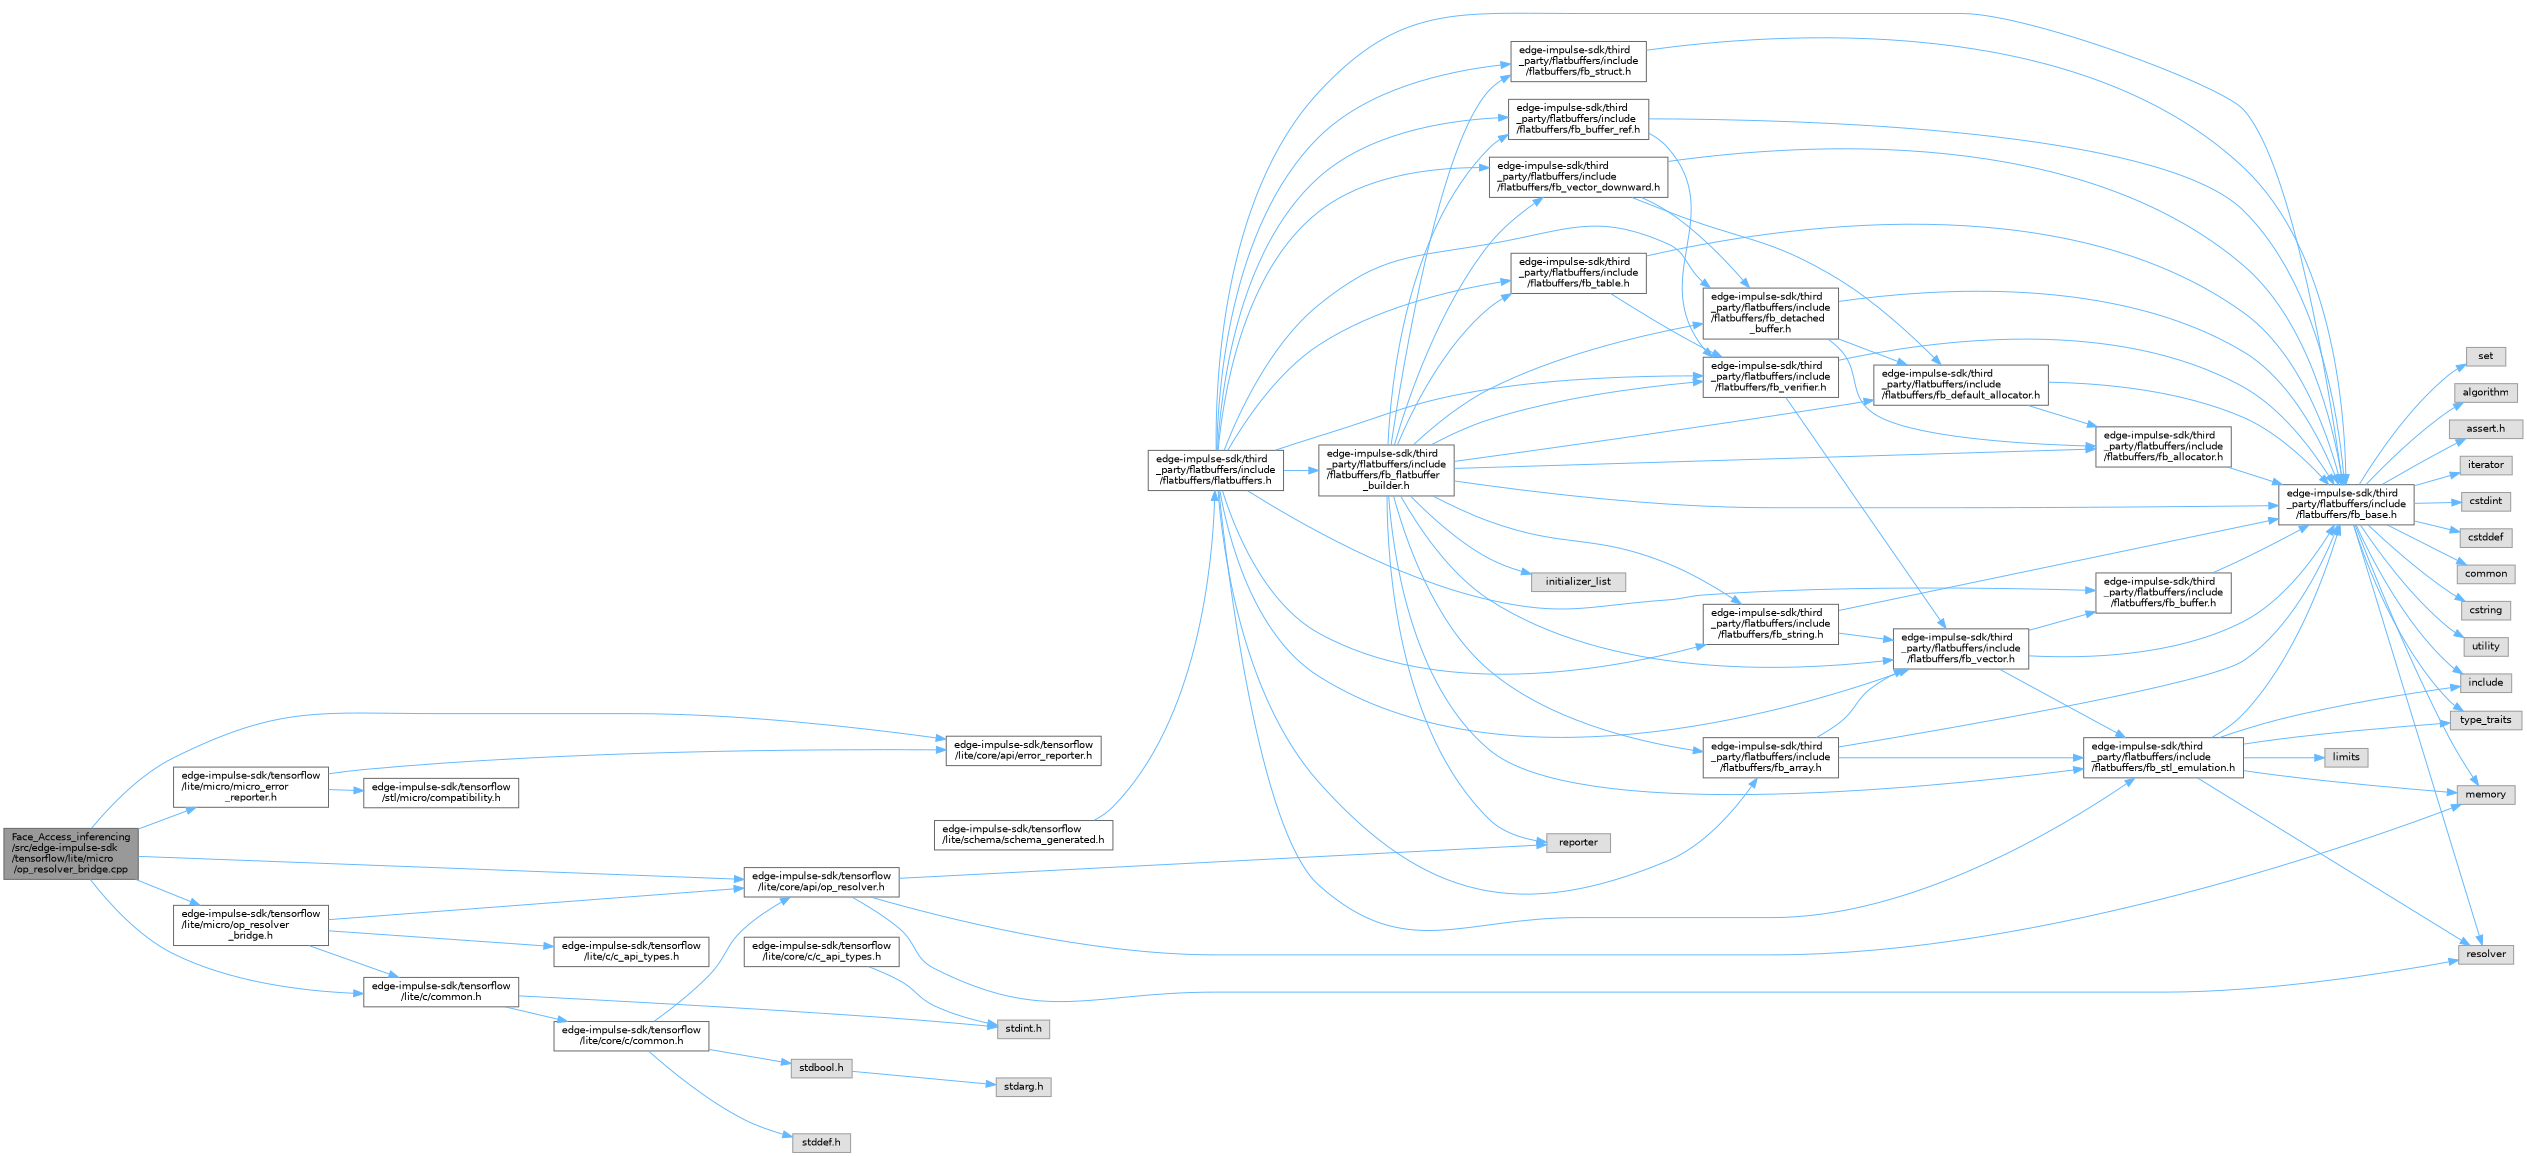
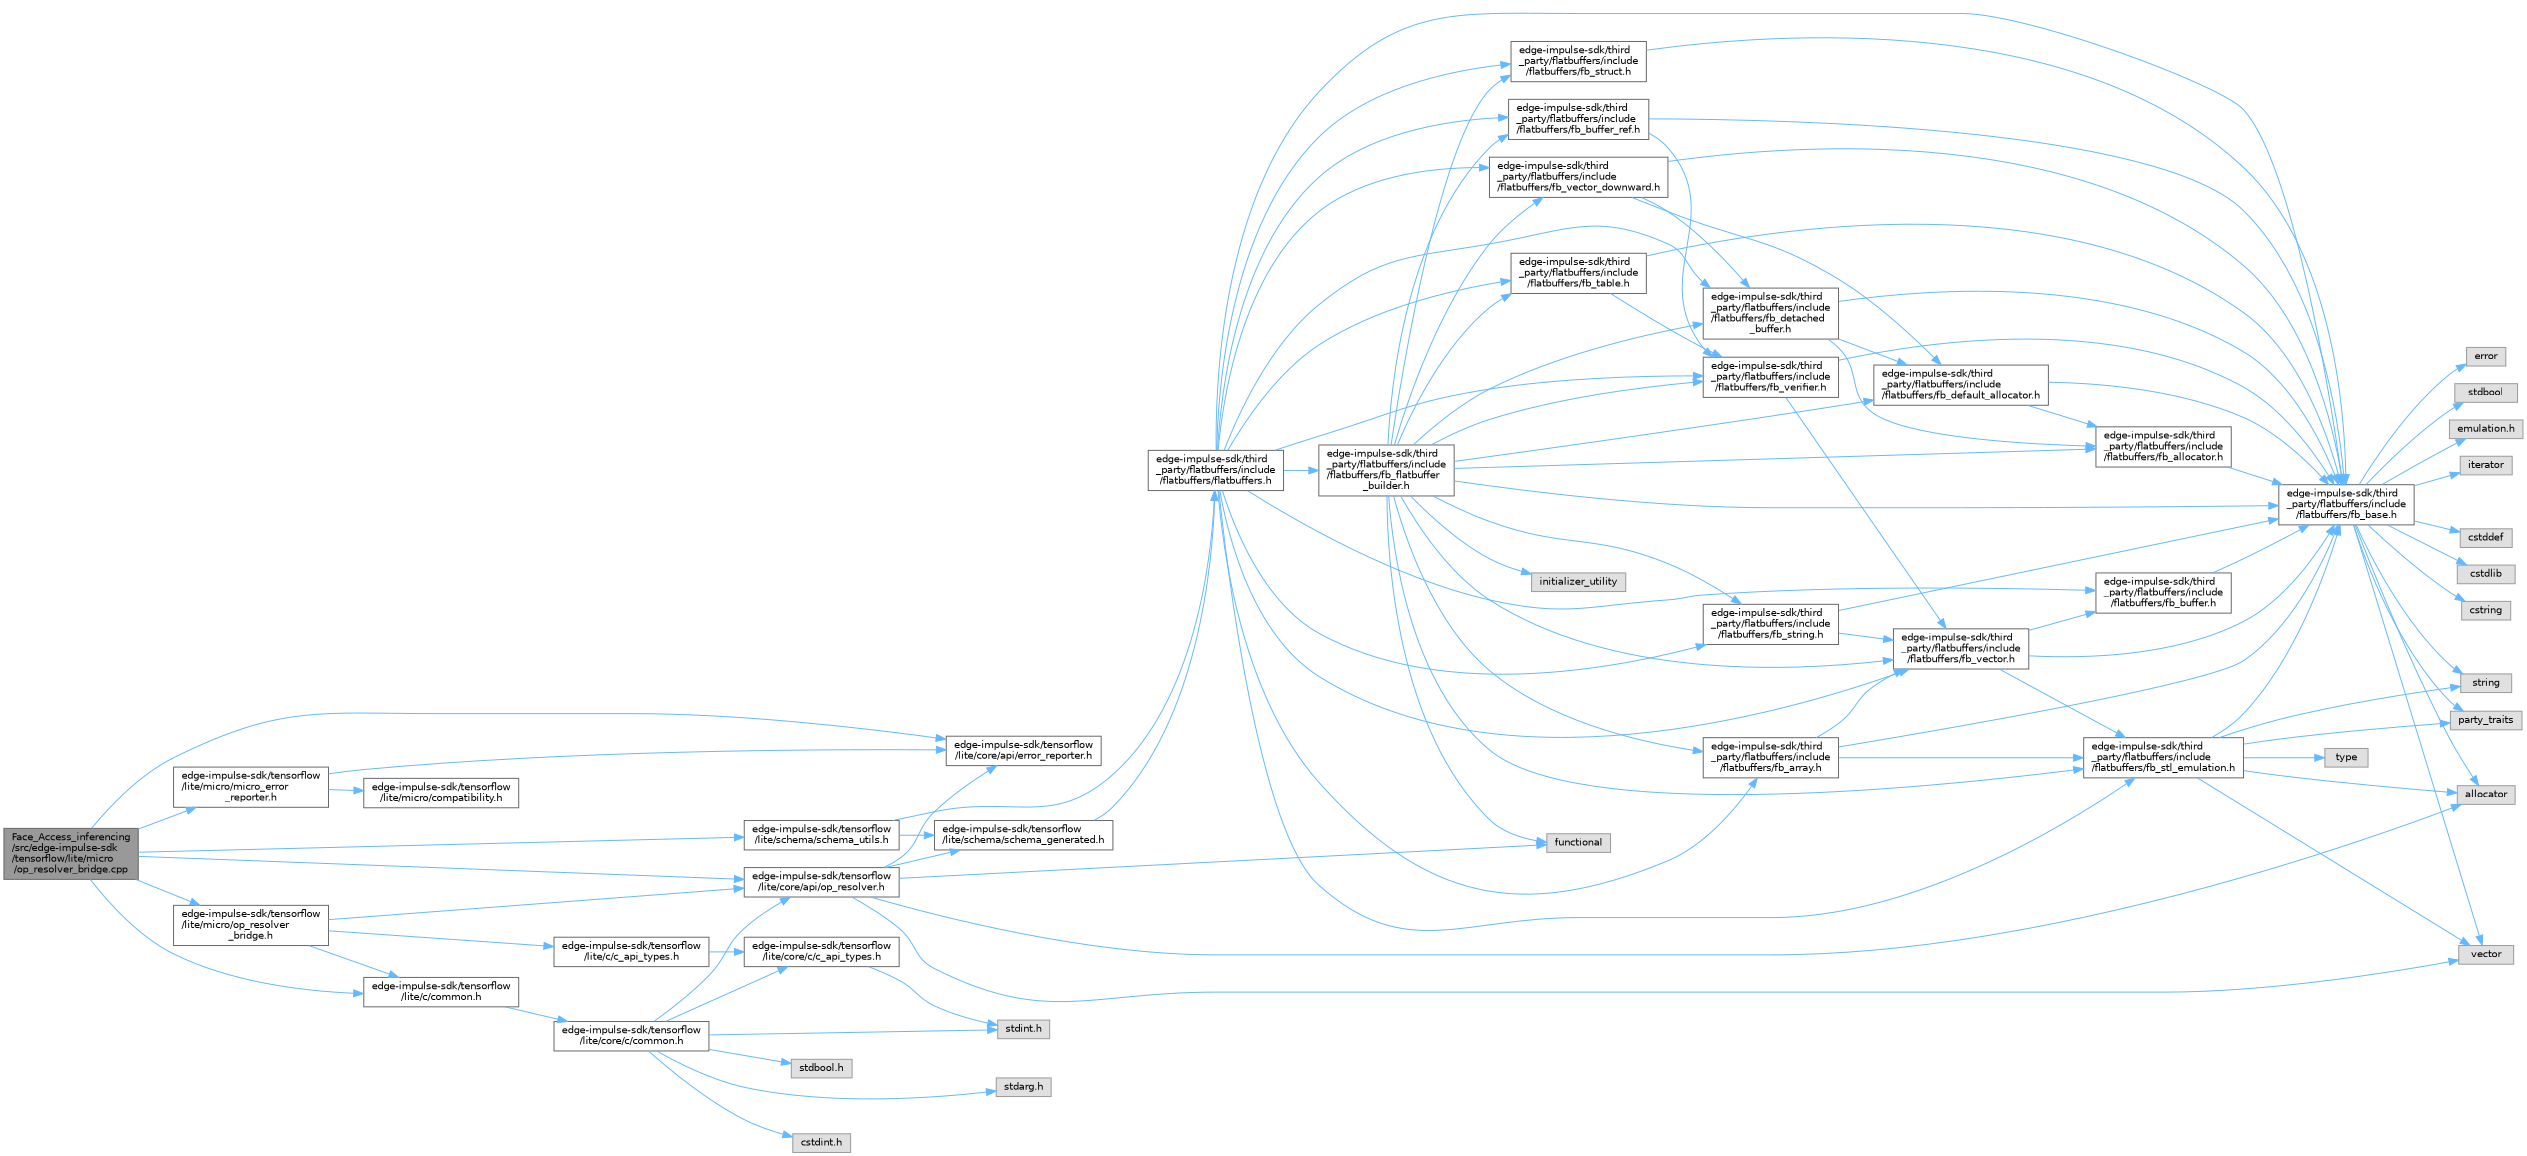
(2486, 357) -> (2486, 357)
(2486, 393) -> (2486, 393)
(2486, 429) -> (2486, 429)
(2486, 502) -> none
(2486, 574) -> (2486, 574)
(1579, 582) -> (1579, 582)
(2486, 647) -> none
(2486, 683) -> (2486, 683)
(2486, 721) -> (2486, 721)
(2346, 758) -> (2346, 758)
(441, 793) -> (441, 793)
(2486, 795) -> (2486, 795)
none -> (927, 821)
none -> (822, 835)
(1579, 843) -> (1579, 843)
none -> (918, 860)
none -> (719, 952)
(2486, 955) -> (2486, 955)
none -> (722, 996)
(753, 1009) -> (848, 1032)
(919, 1078) -> (817, 1097)
(822, 1143) -> (822, 1143)
